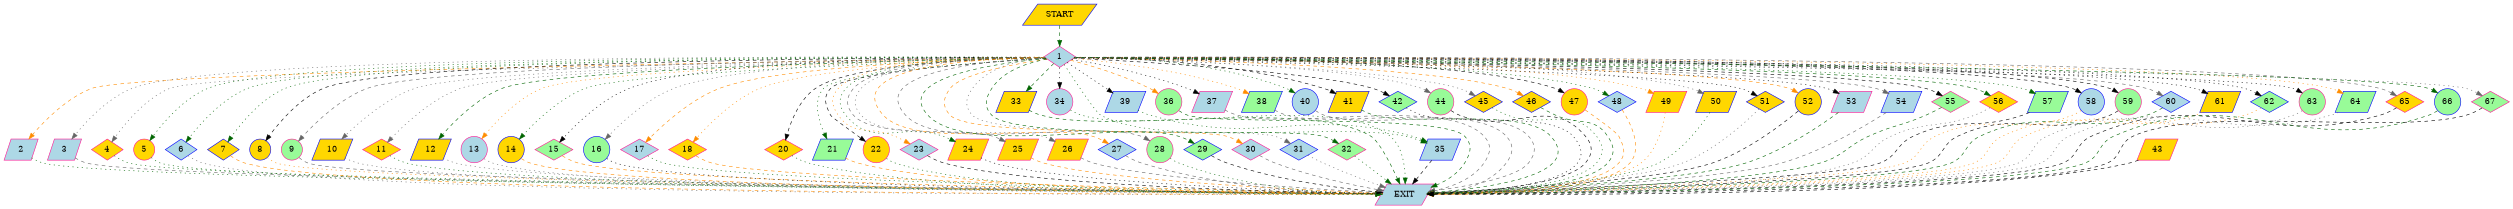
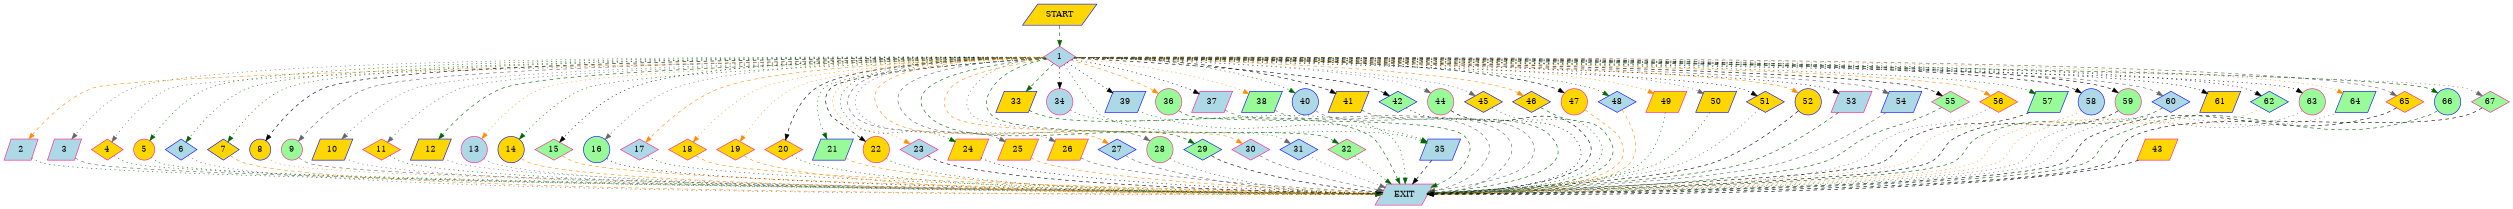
(1531, 64) -> (1531, 64)
none -> (736, 150)
(1632, 168) -> (1632, 168)
